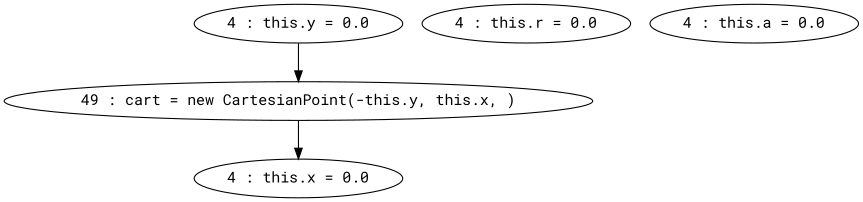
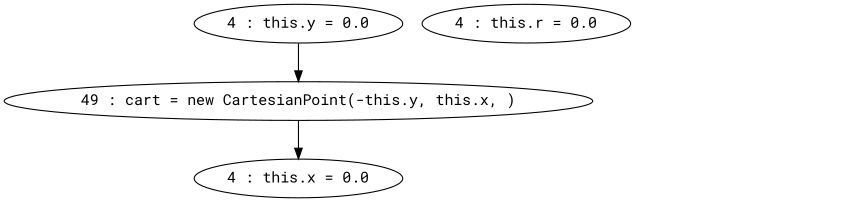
(754, 24) -> none
